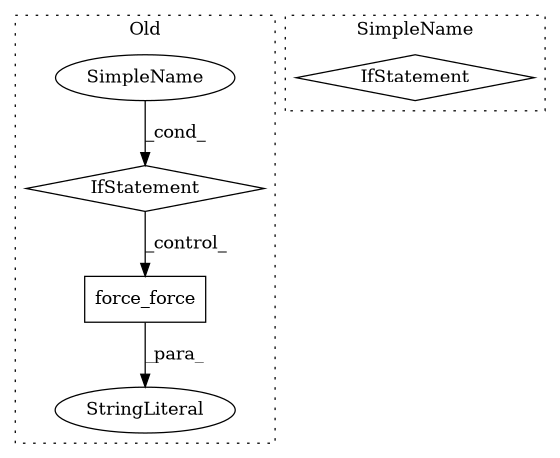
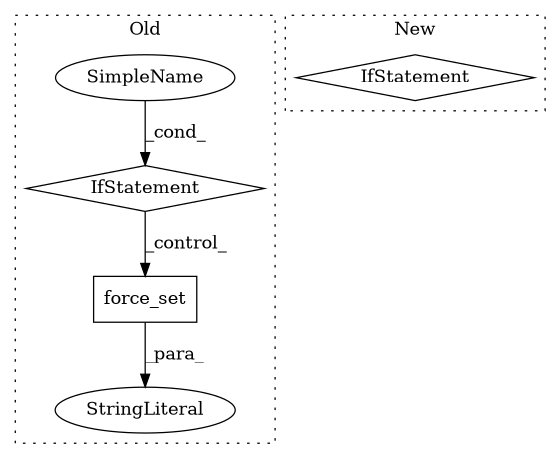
(415, 30) -> (415, 30)
(145, 299) -> (145, 299)
